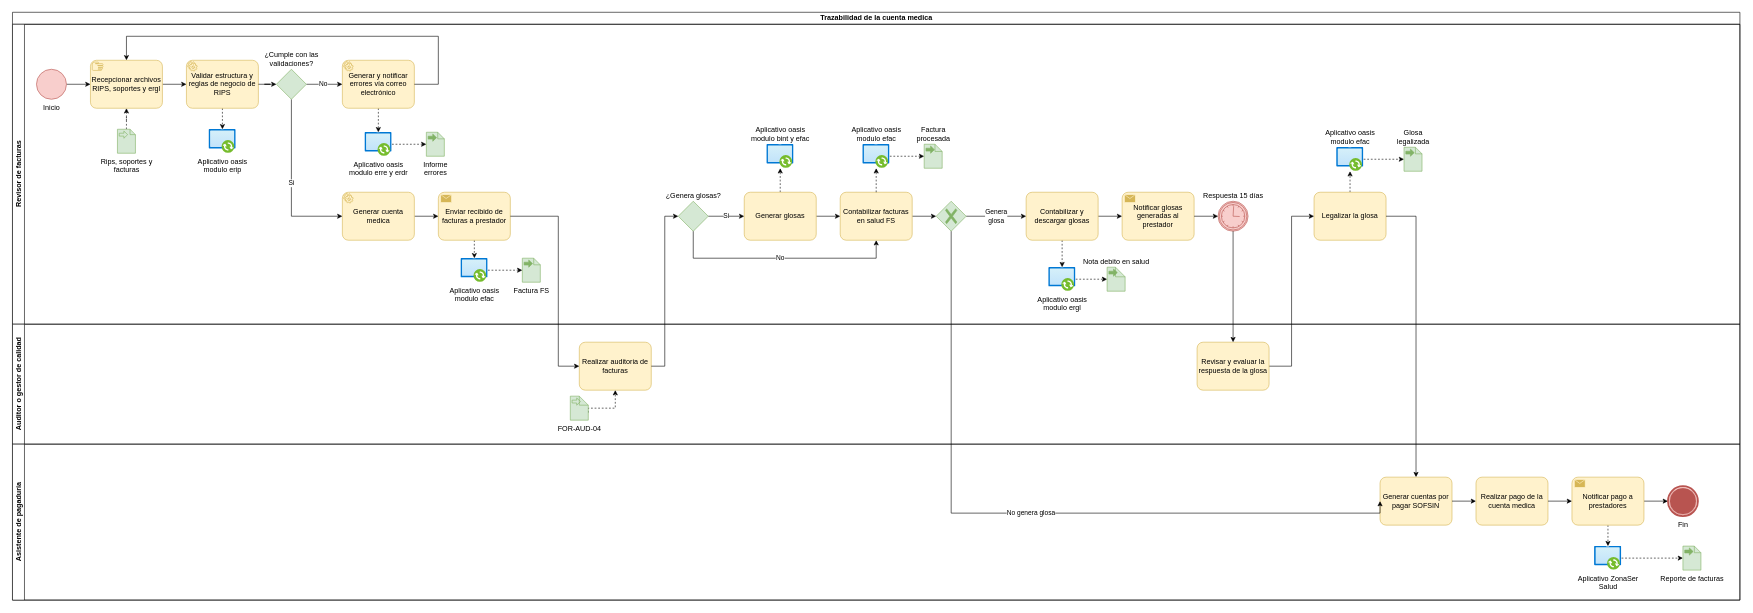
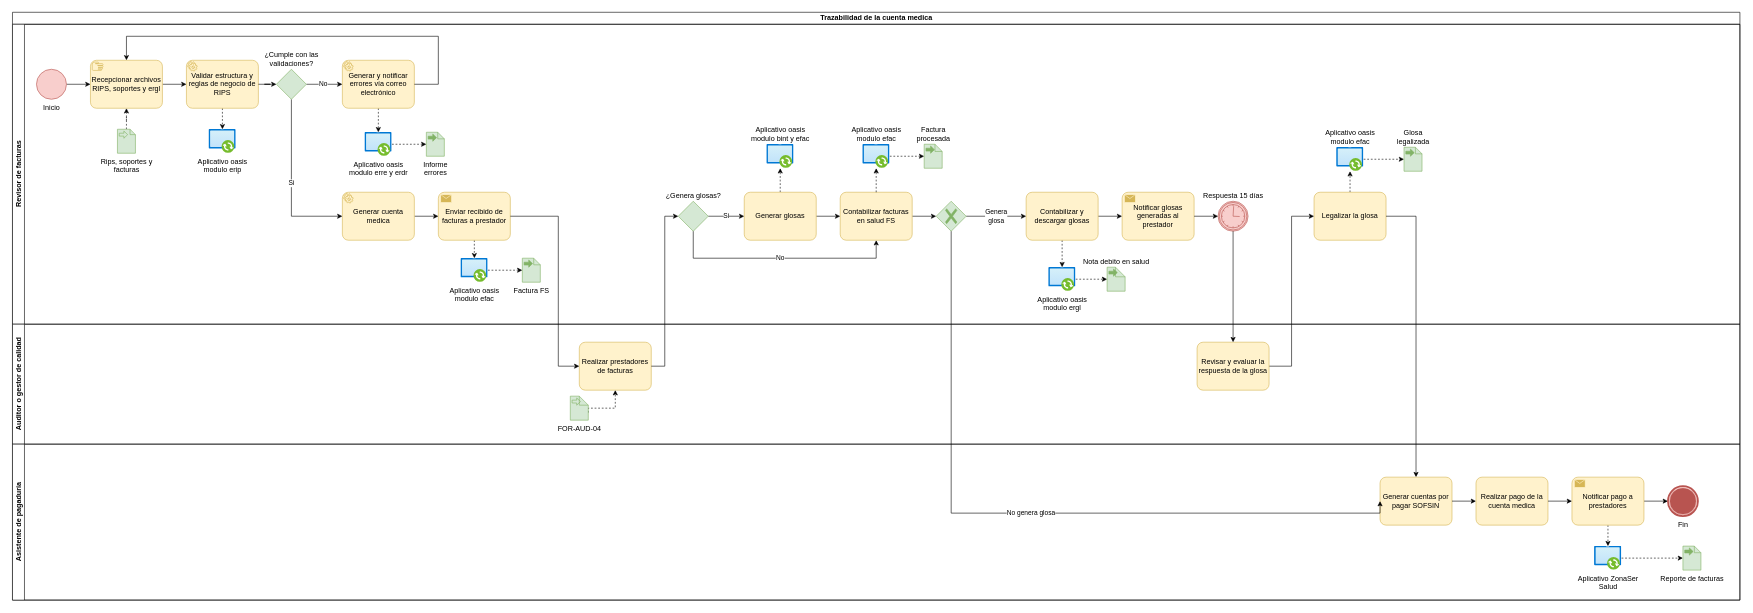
(615, 366) -> (615, 366)
